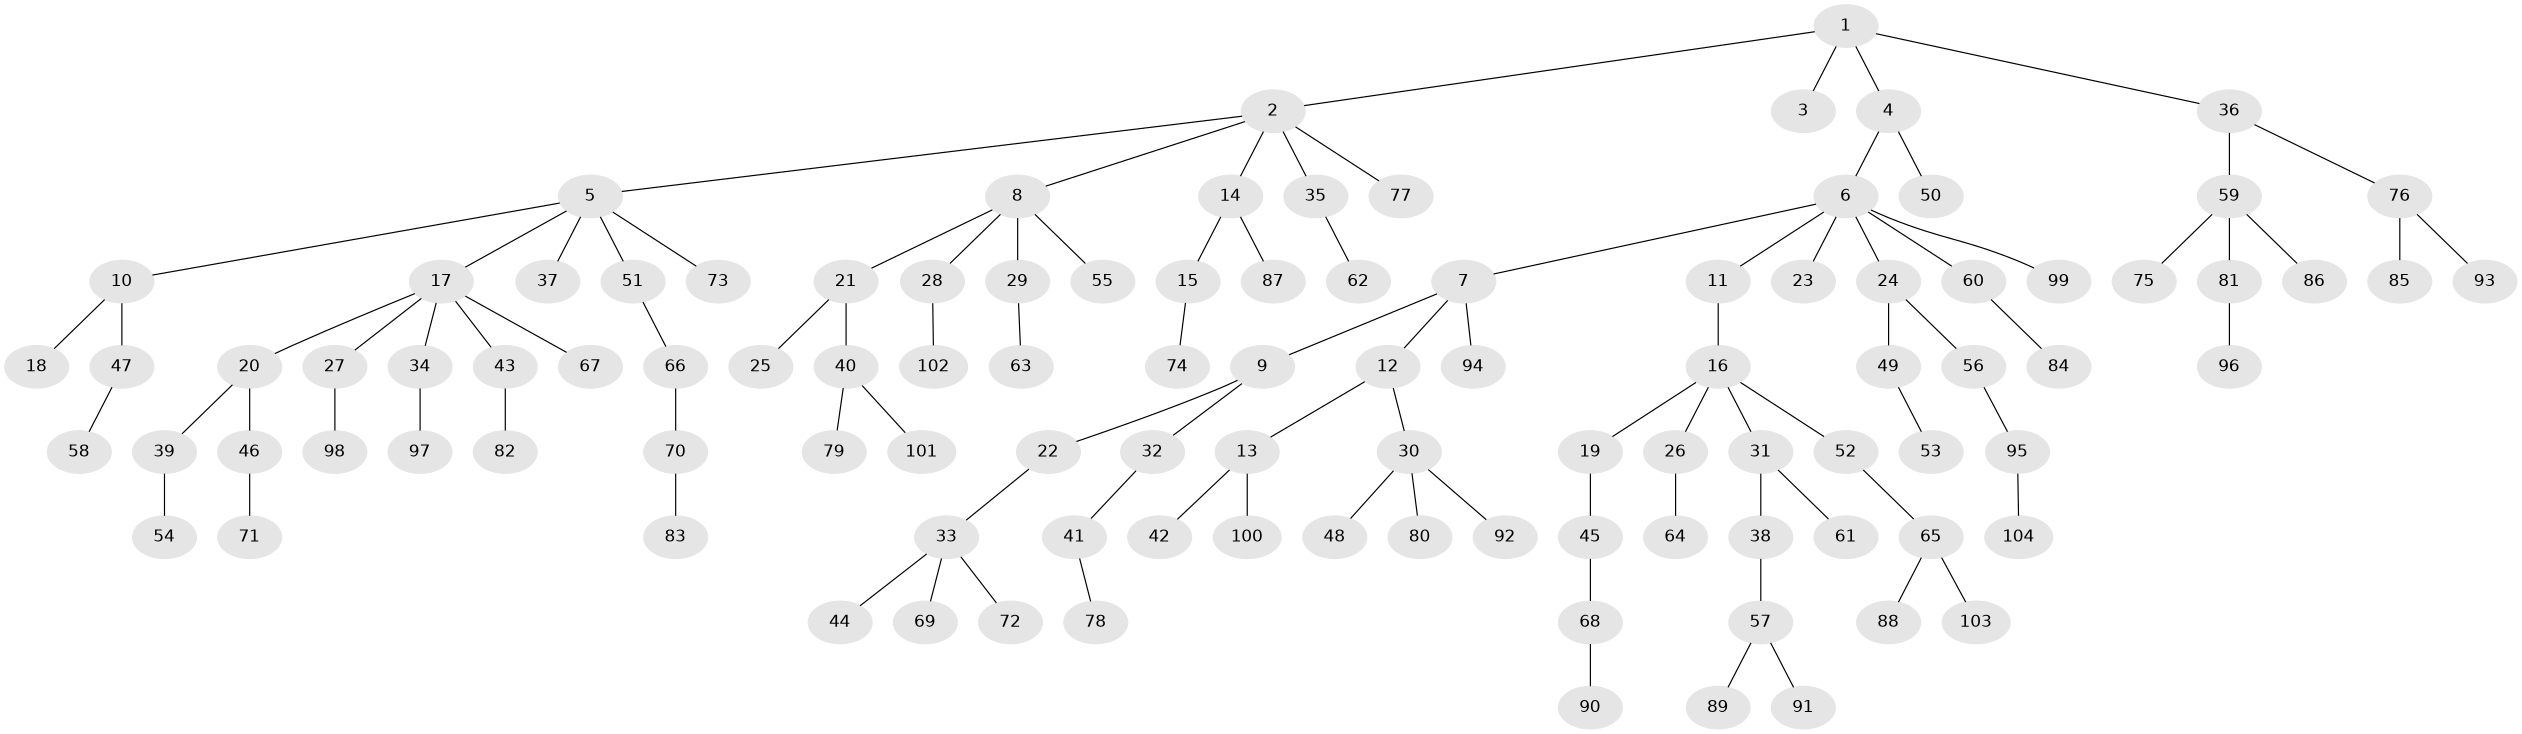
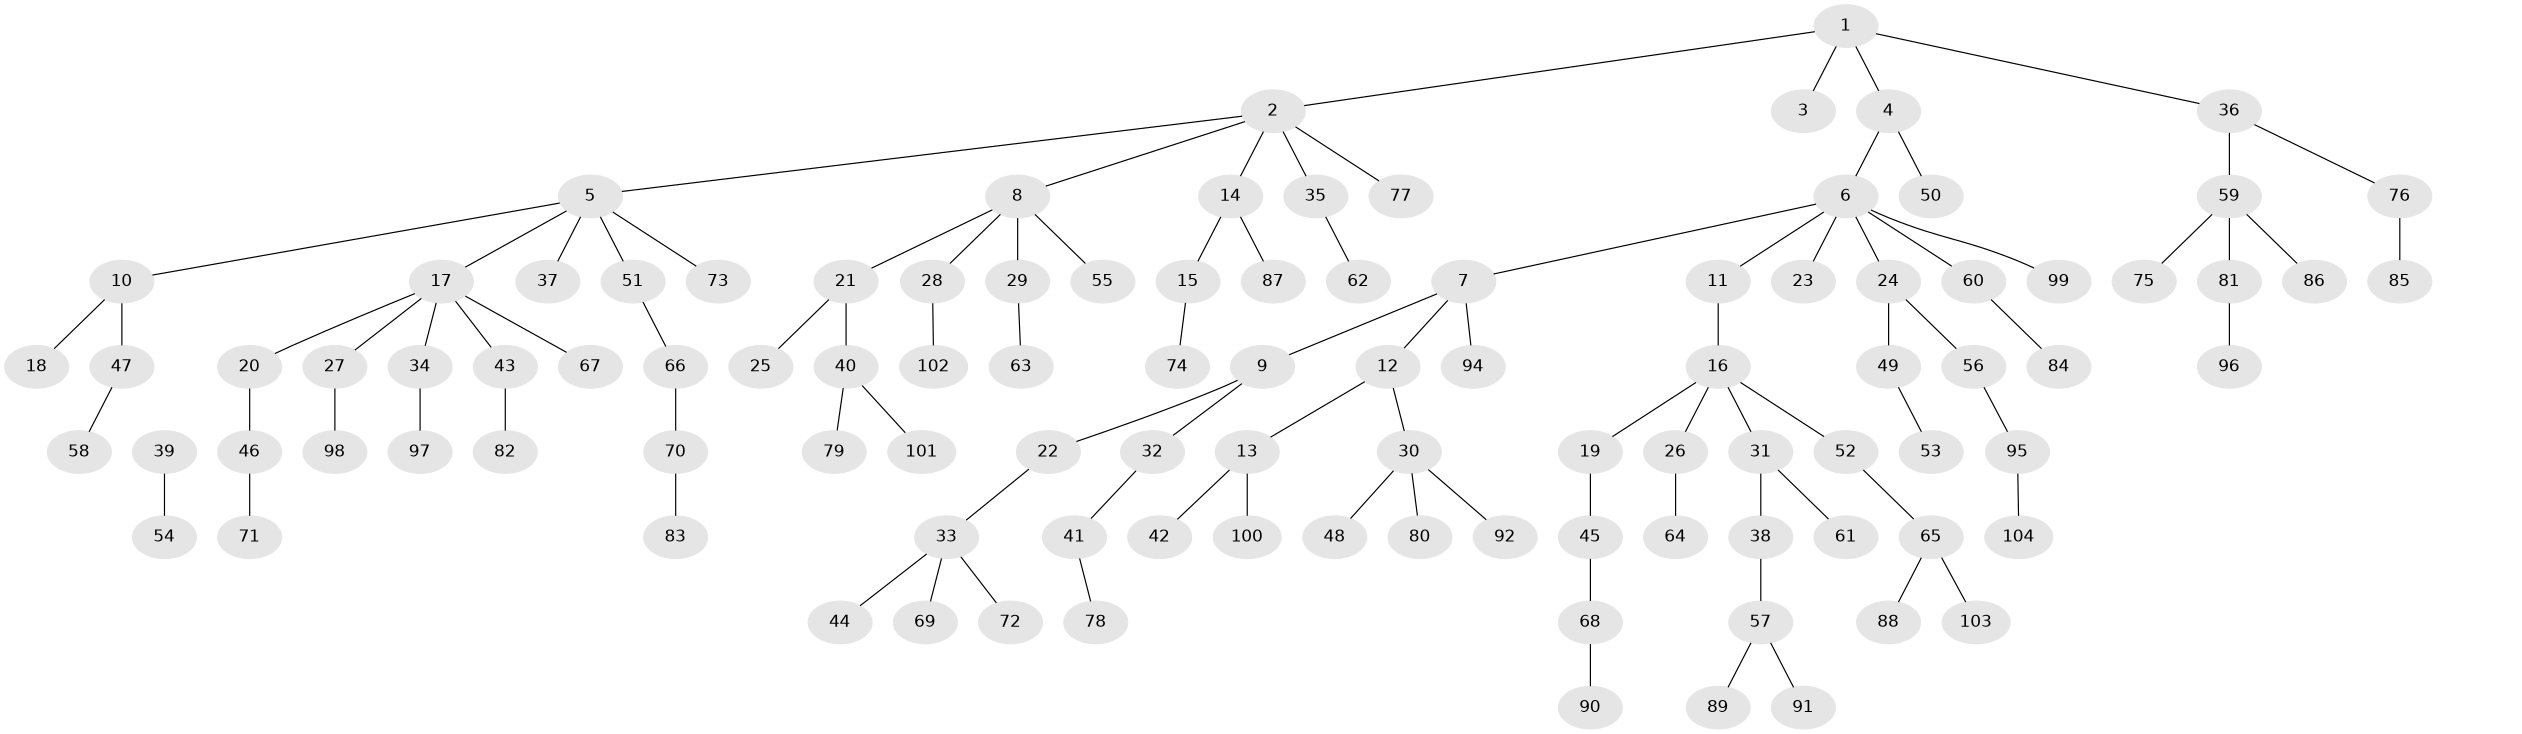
(2485, 282) -> none
(207, 409) -> none
